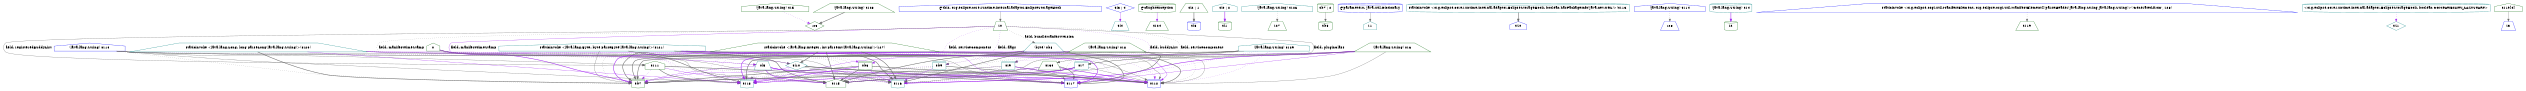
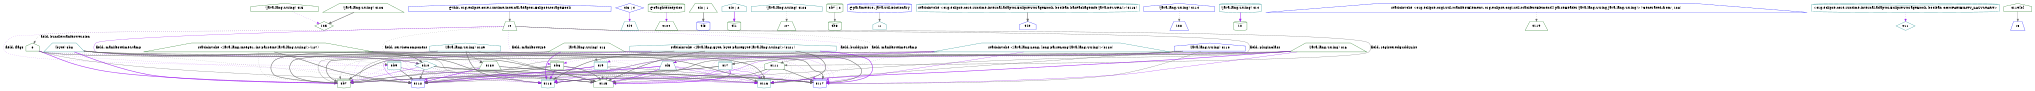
(1020, 36) -> (268, 31)
(970, 47) -> (529, 47)
